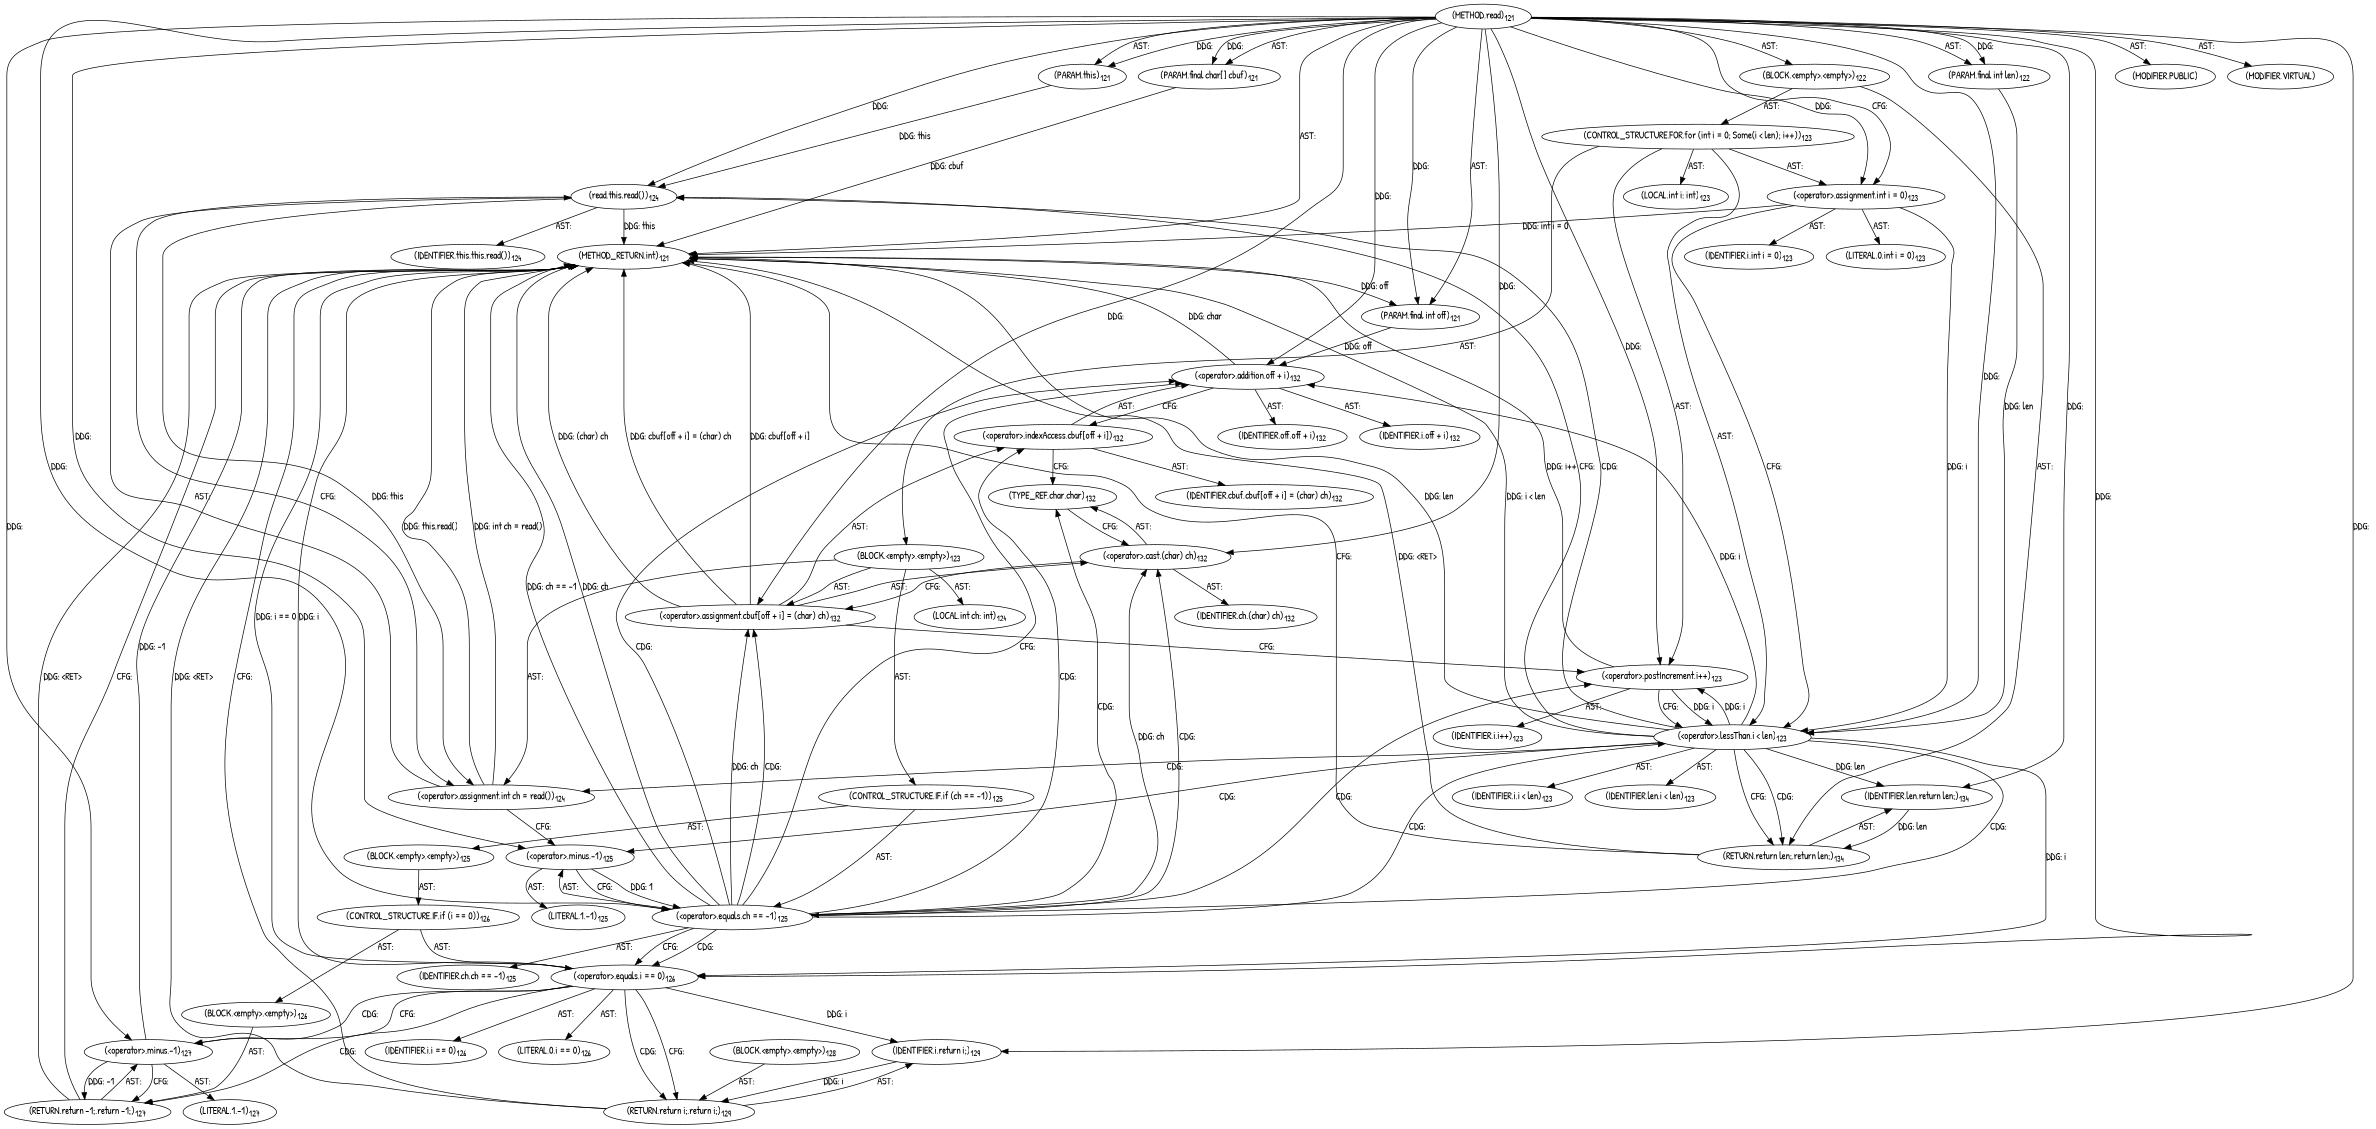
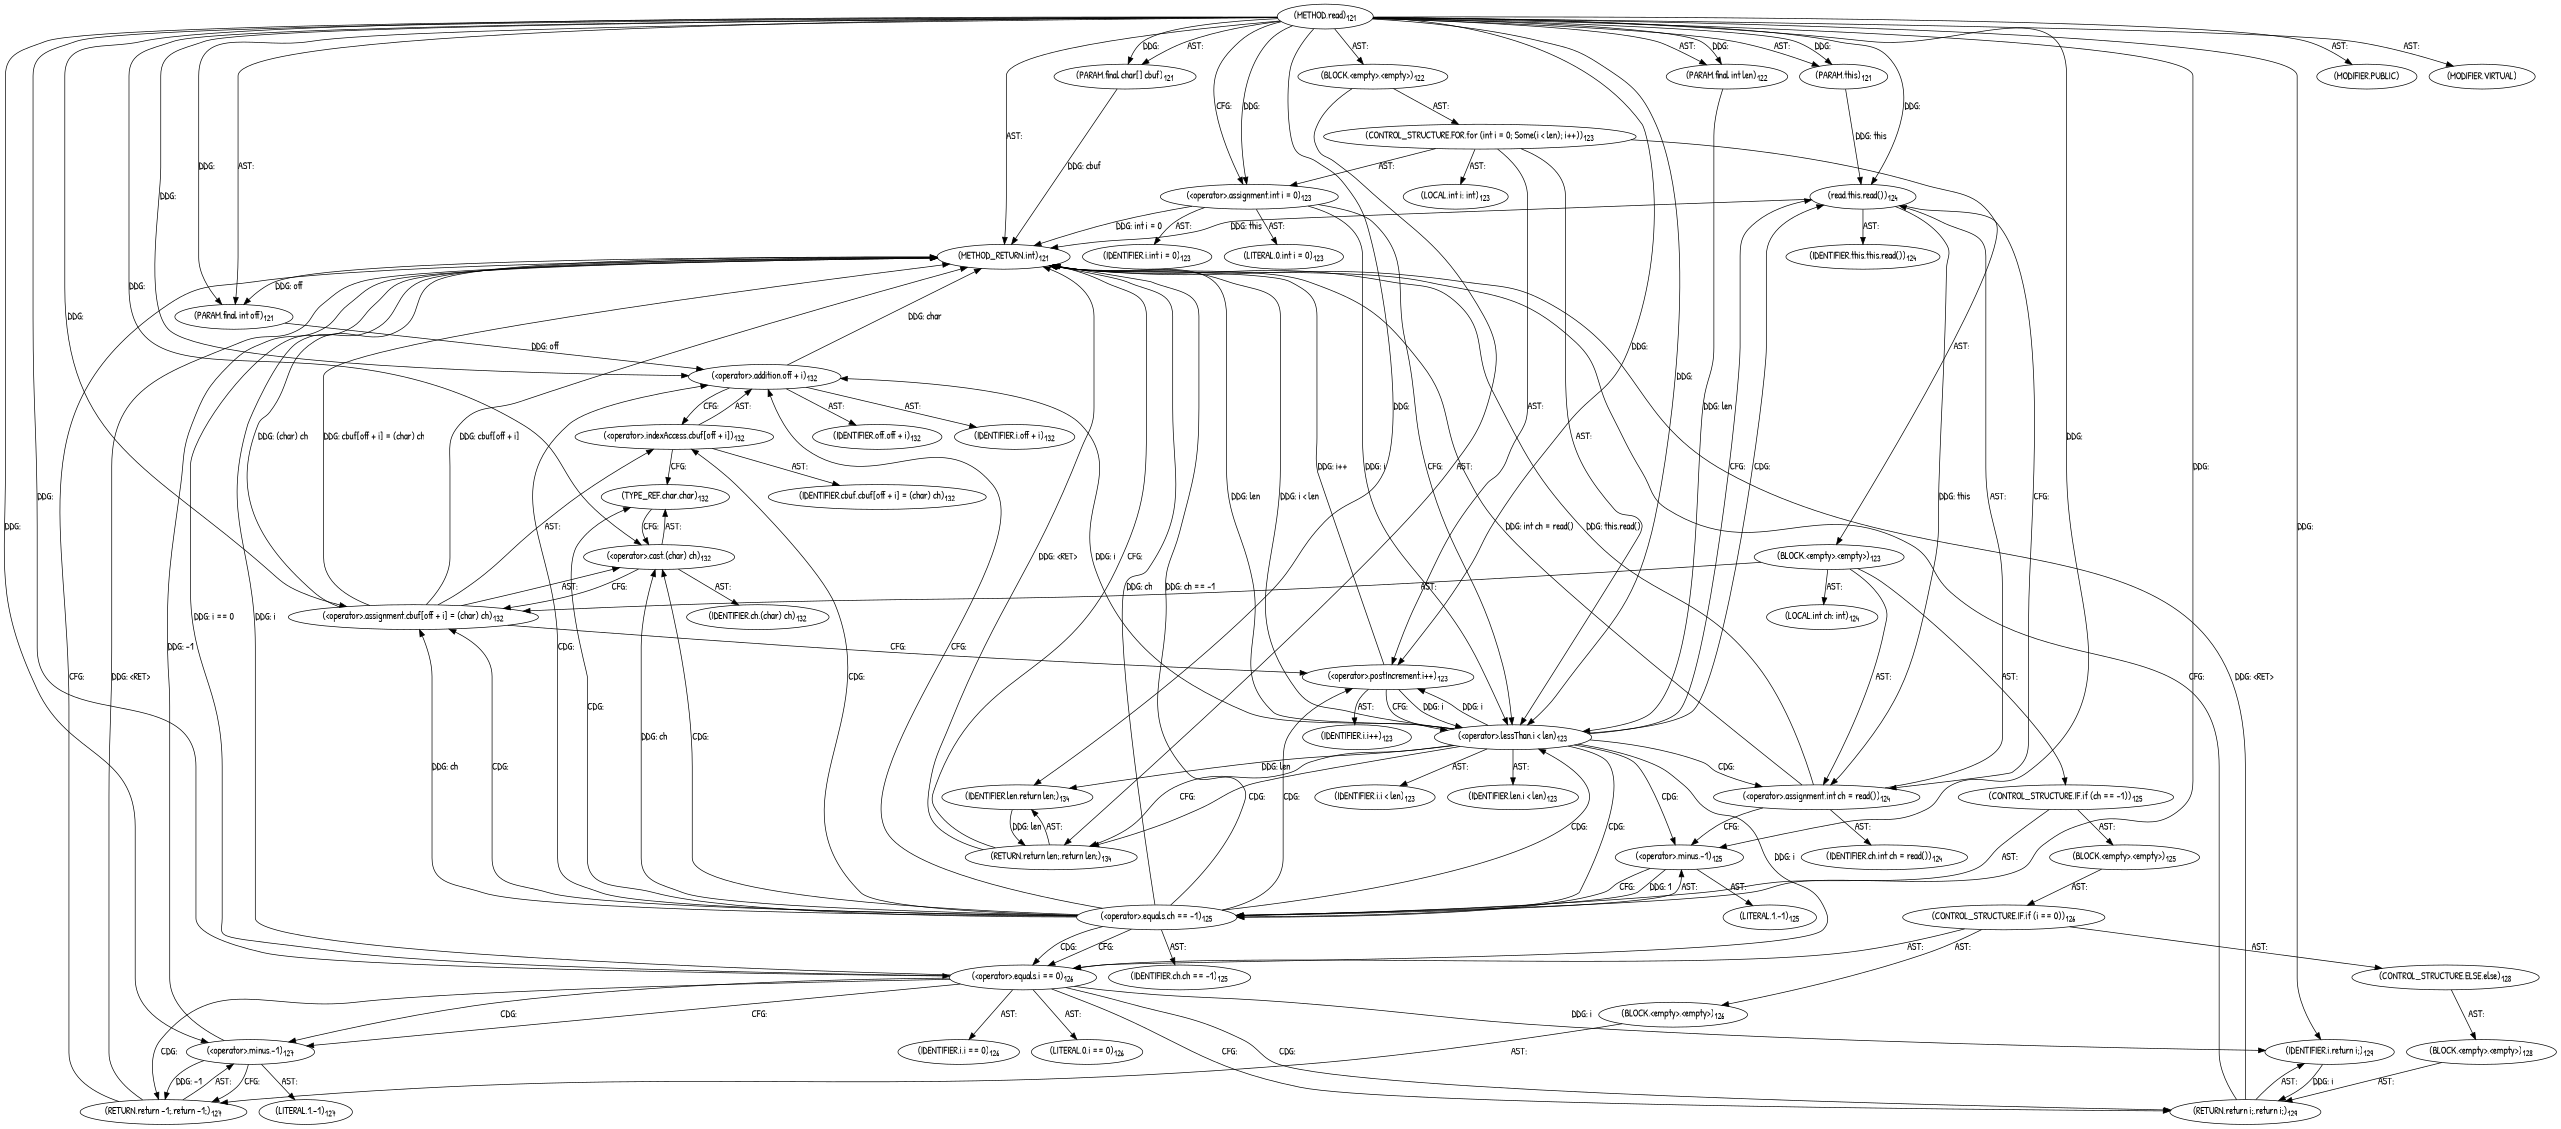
none -> (1884, 857)
none -> (2446, 977)
